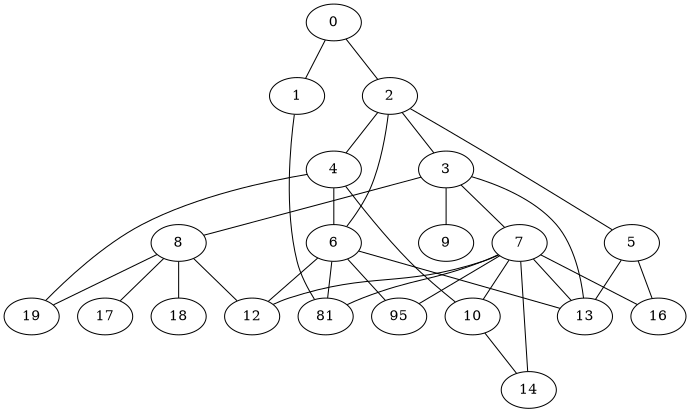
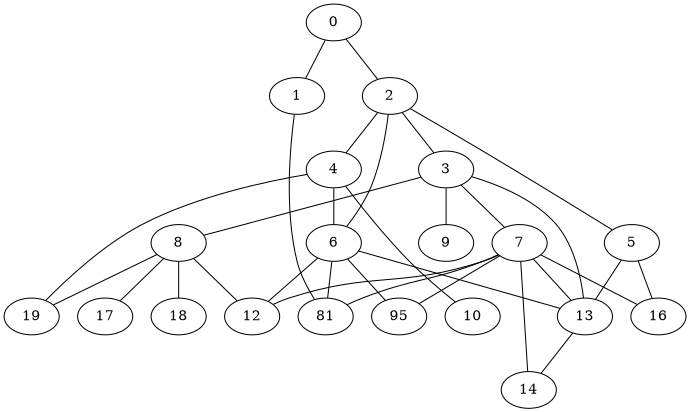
(496, 280) -> none
(501, 353) -> (557, 353)
